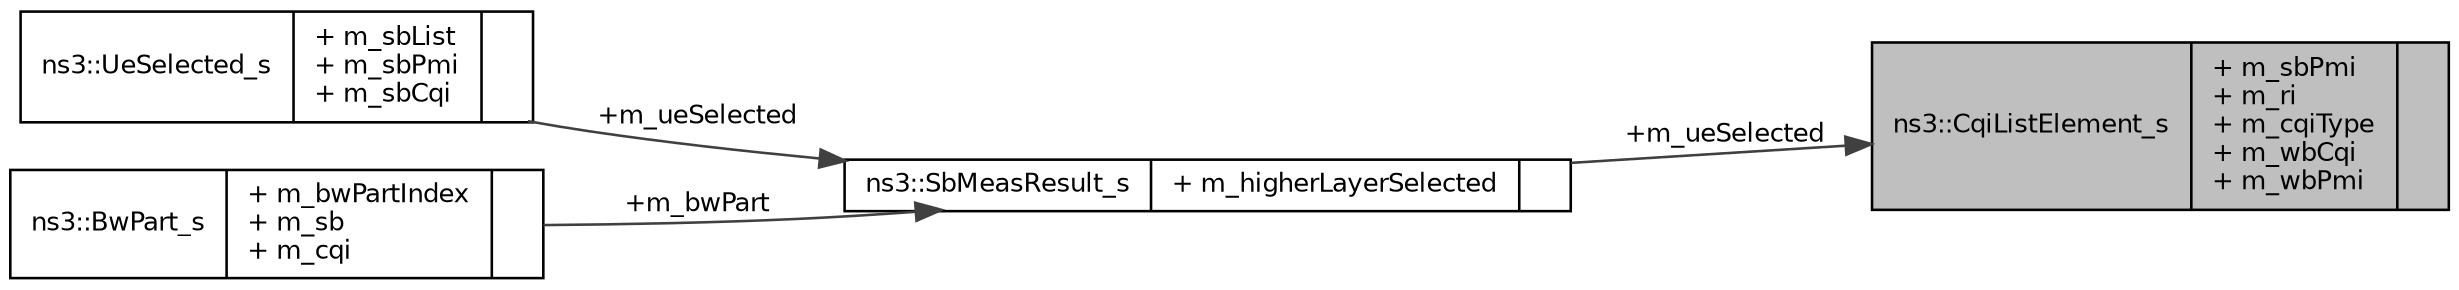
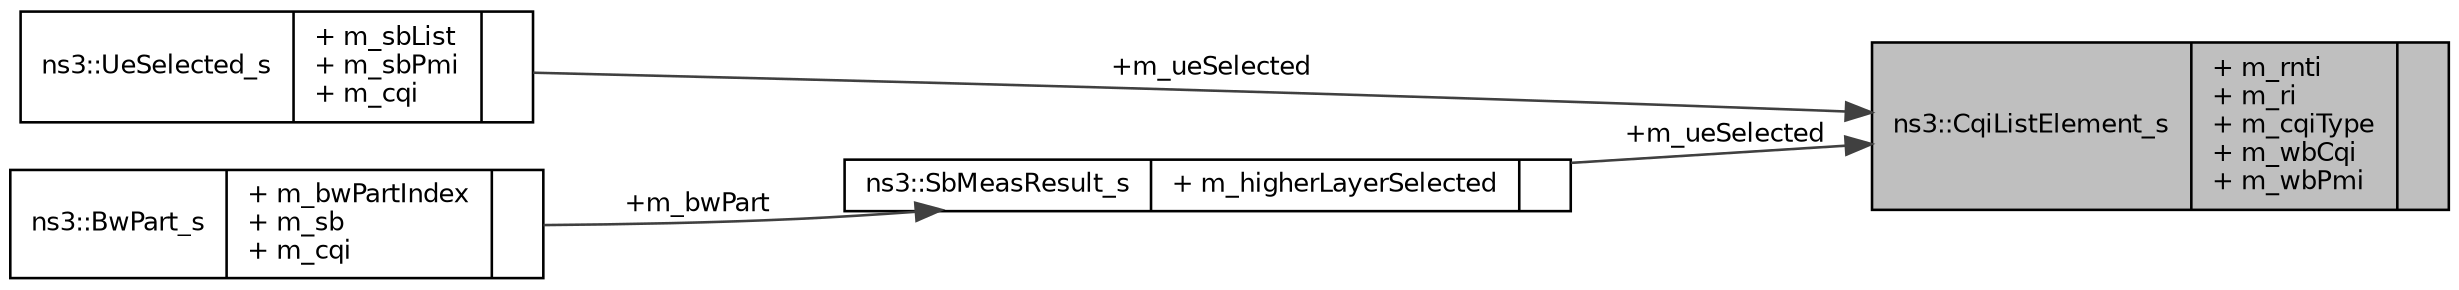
(2285, 68) -> (2267, 68)
(384, 94) -> (367, 94)
(673, 143) -> (1189, 90)
